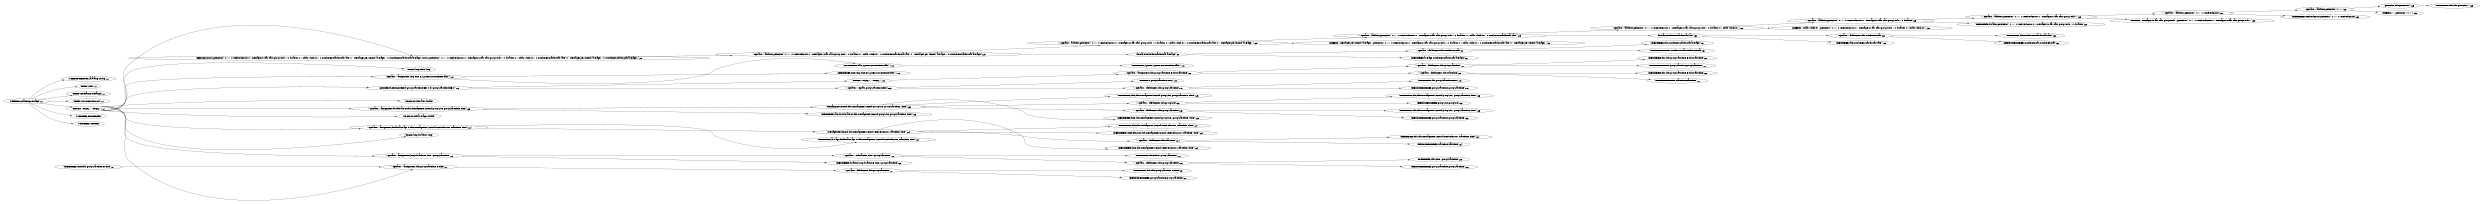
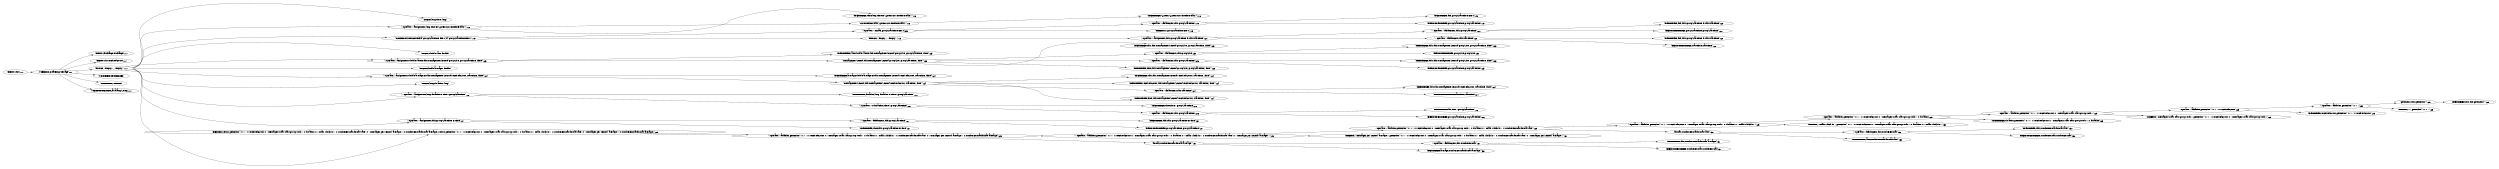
(53, 90) -> (29, 72)
(251, 167) -> (661, 125)
